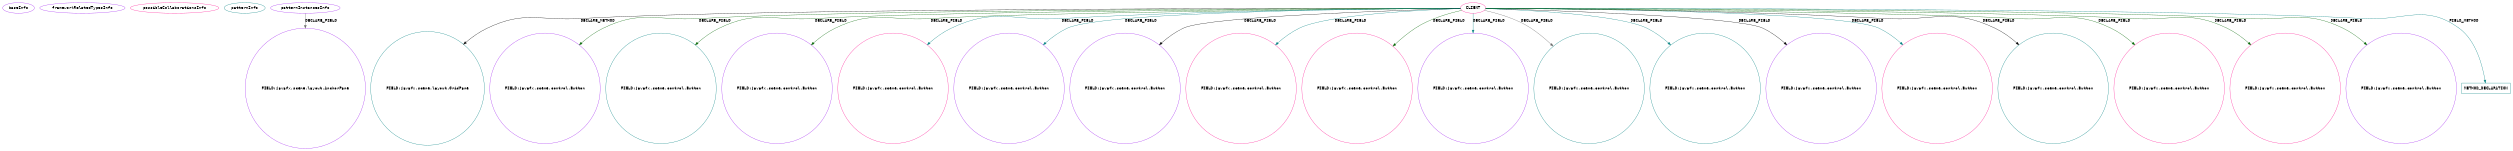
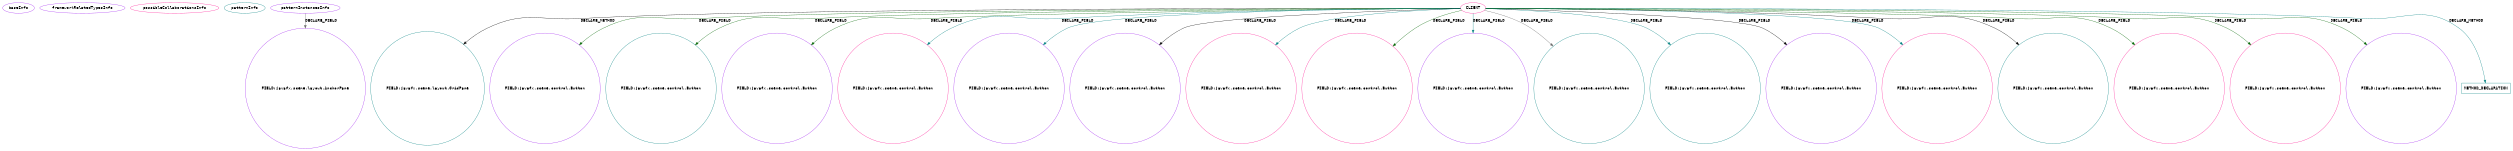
(2464, 21) -> (2466, 21)
